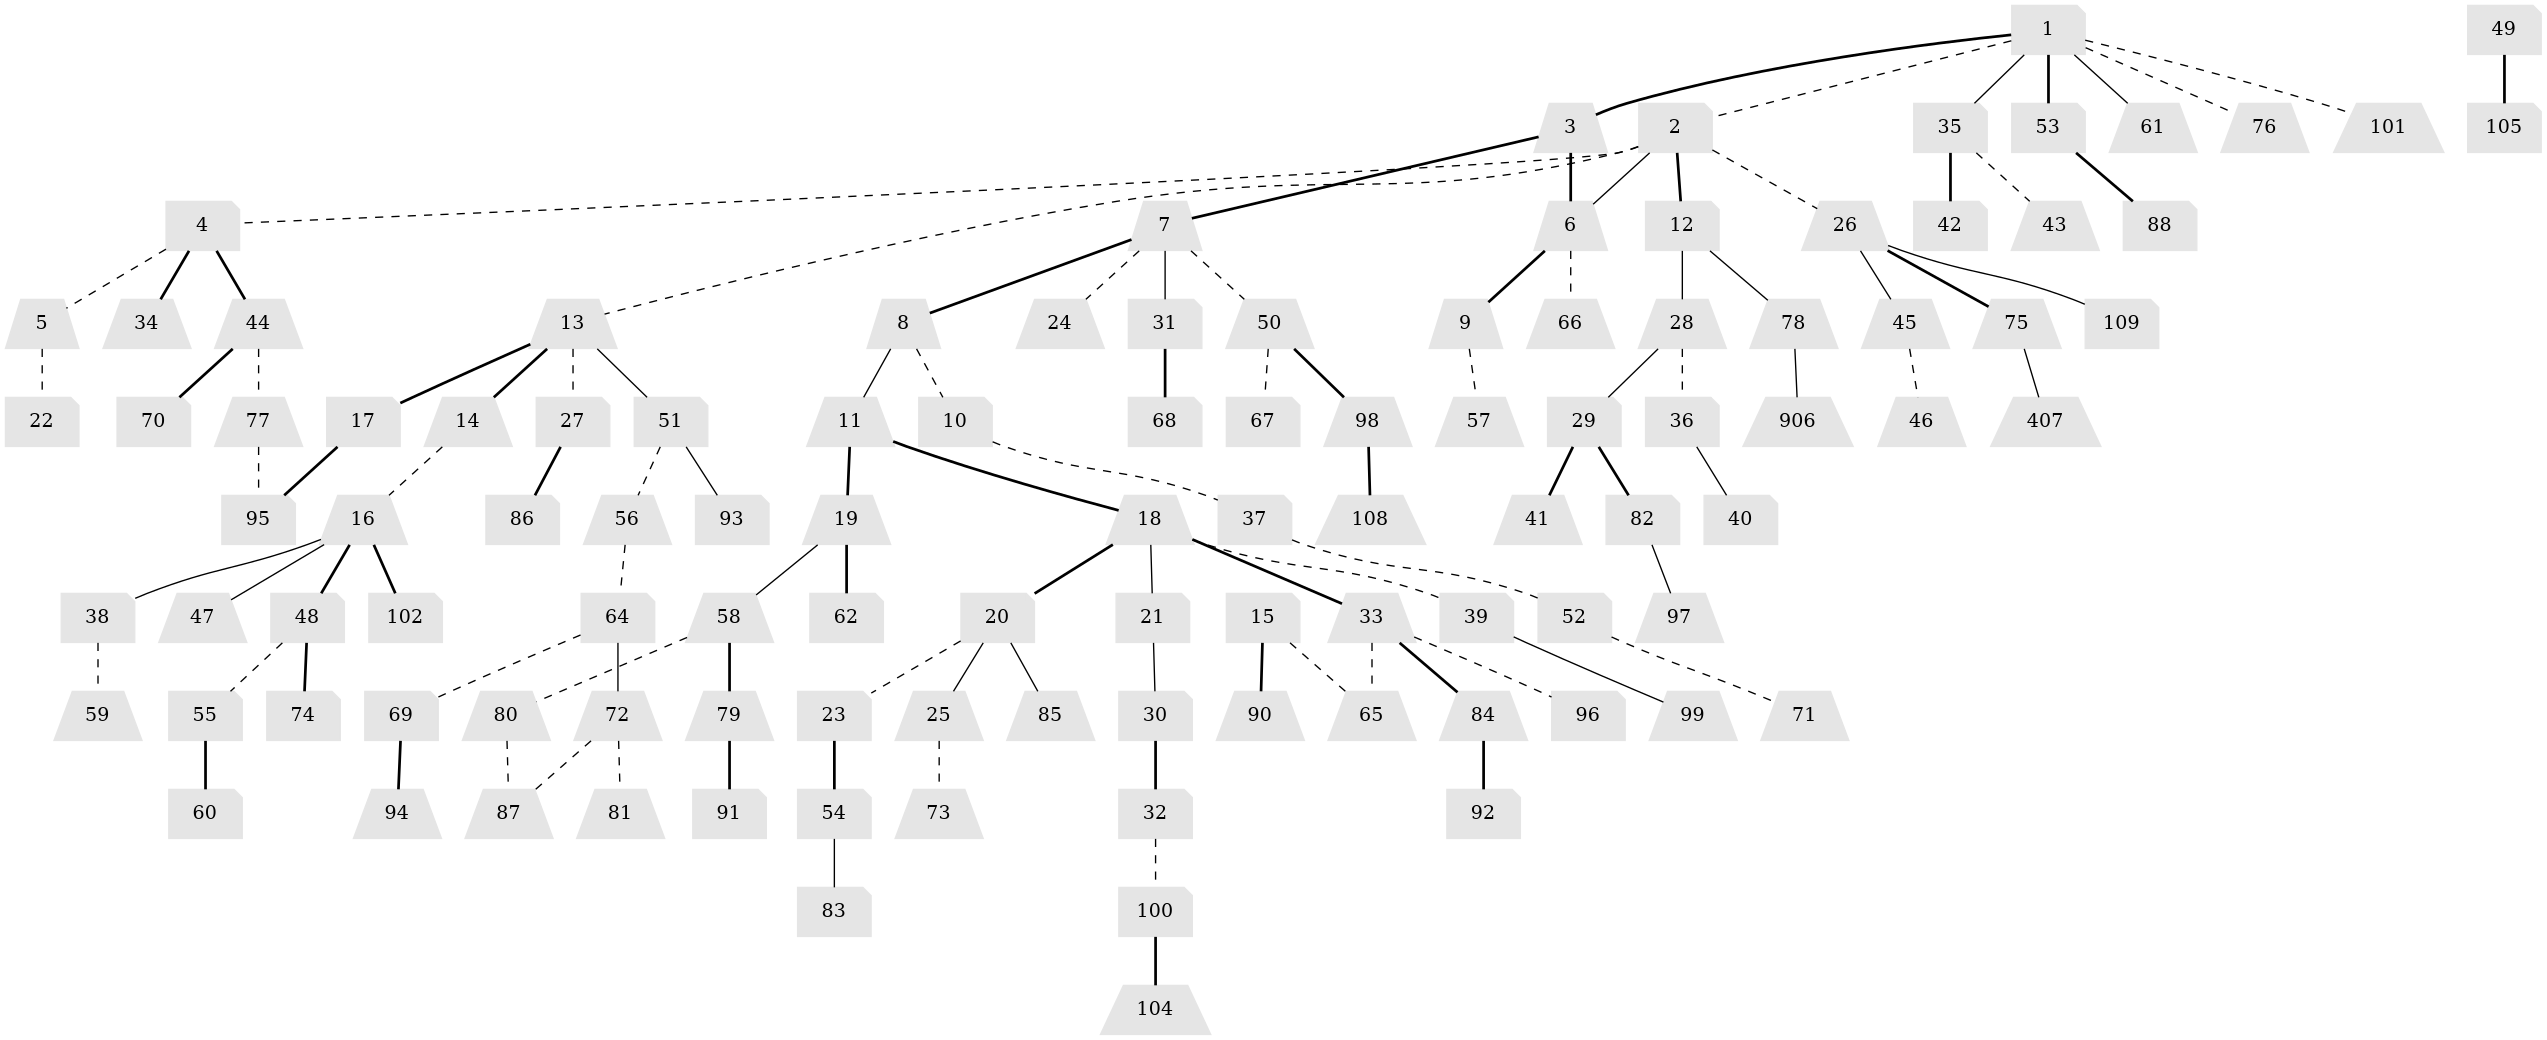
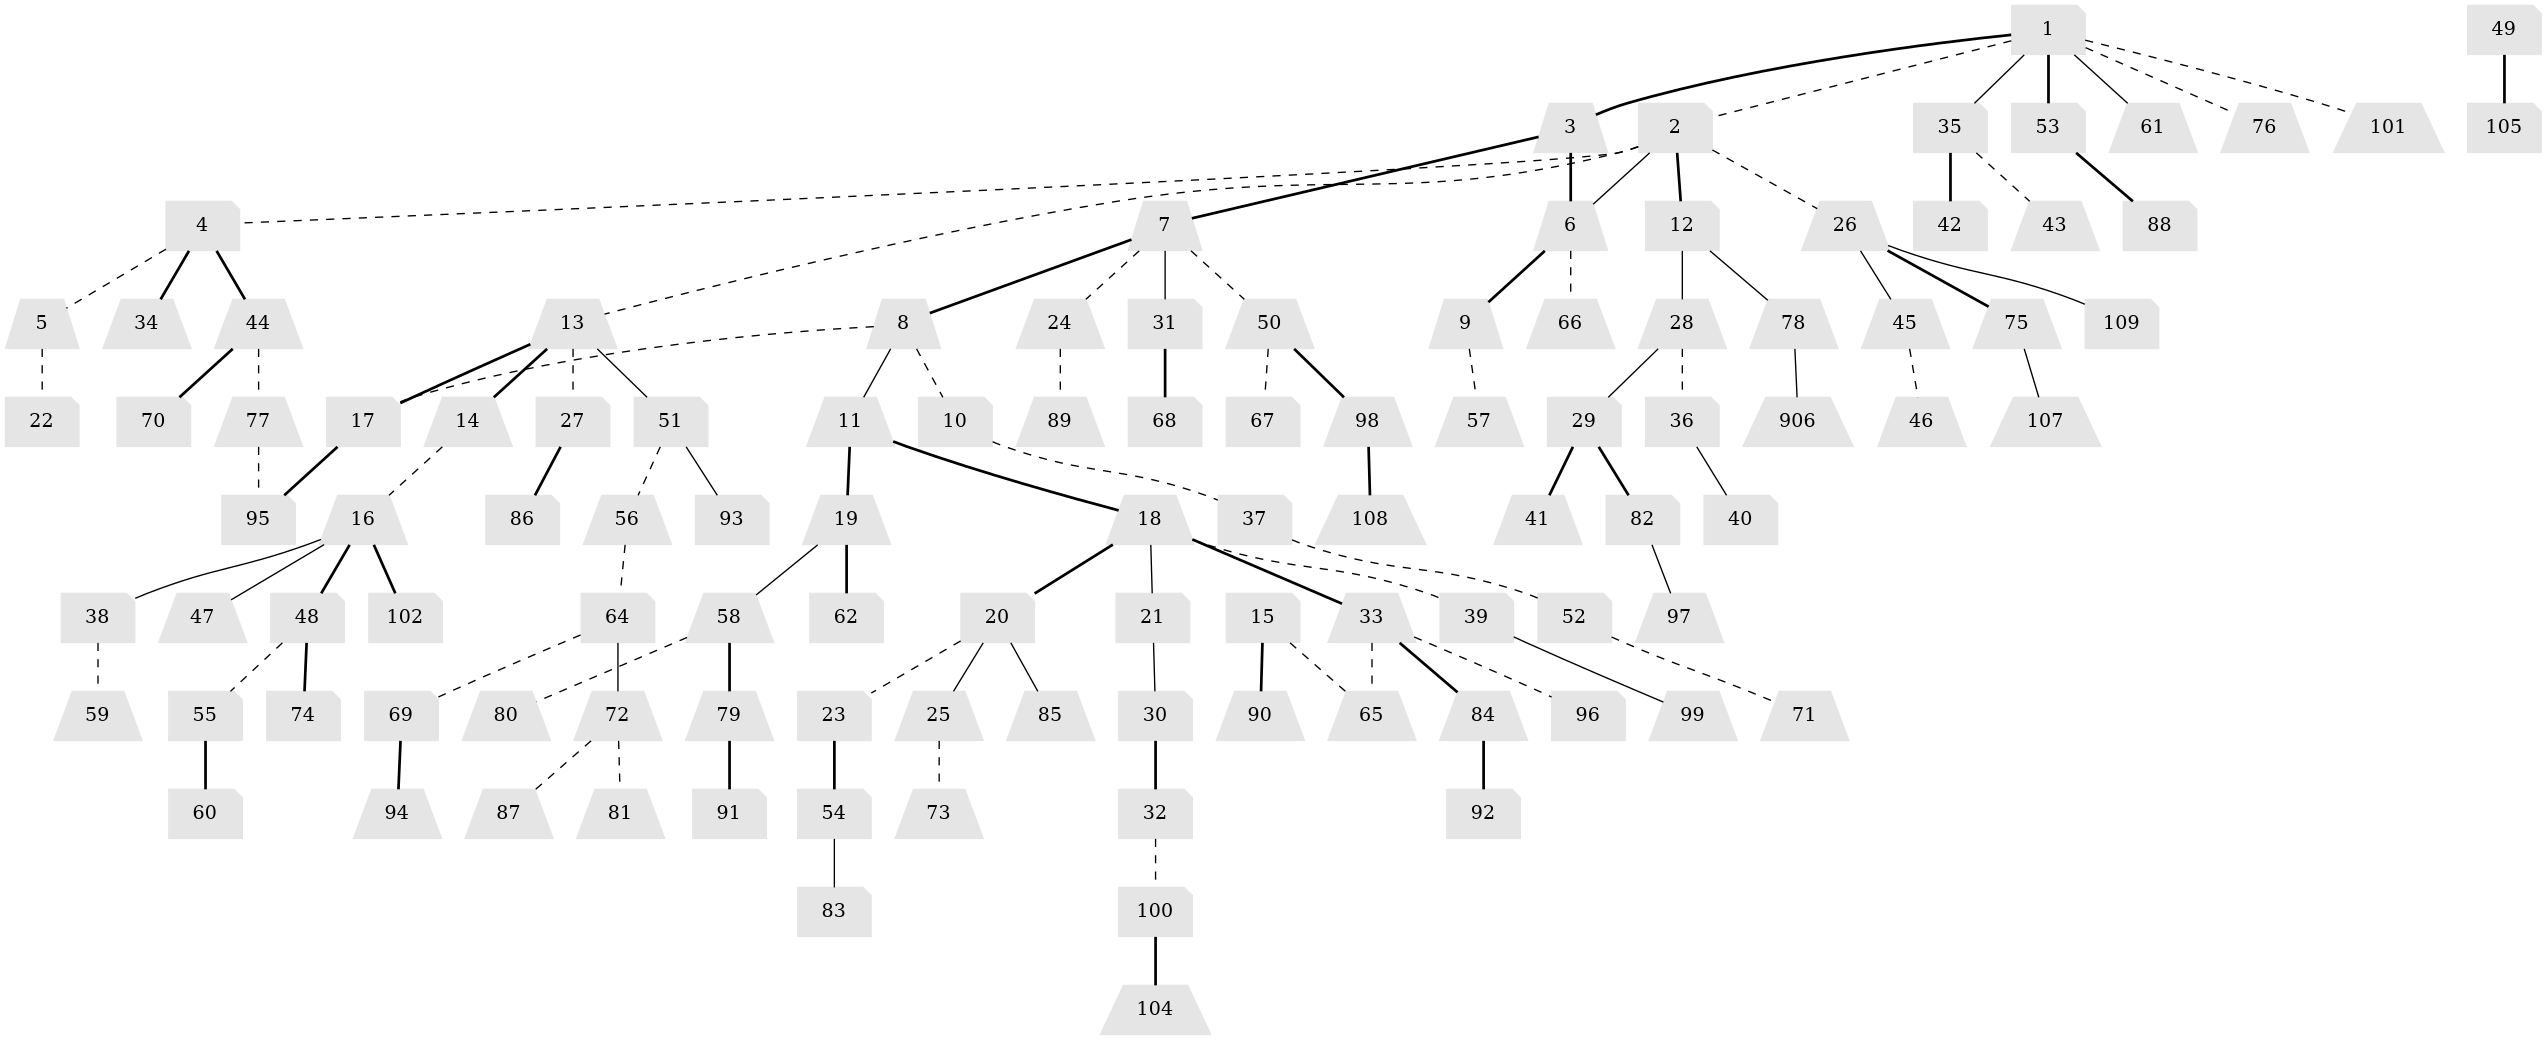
none -> (635, 350)
none -> (1060, 422)
(2046, 422) -> (2046, 422)
(508, 765) -> none
